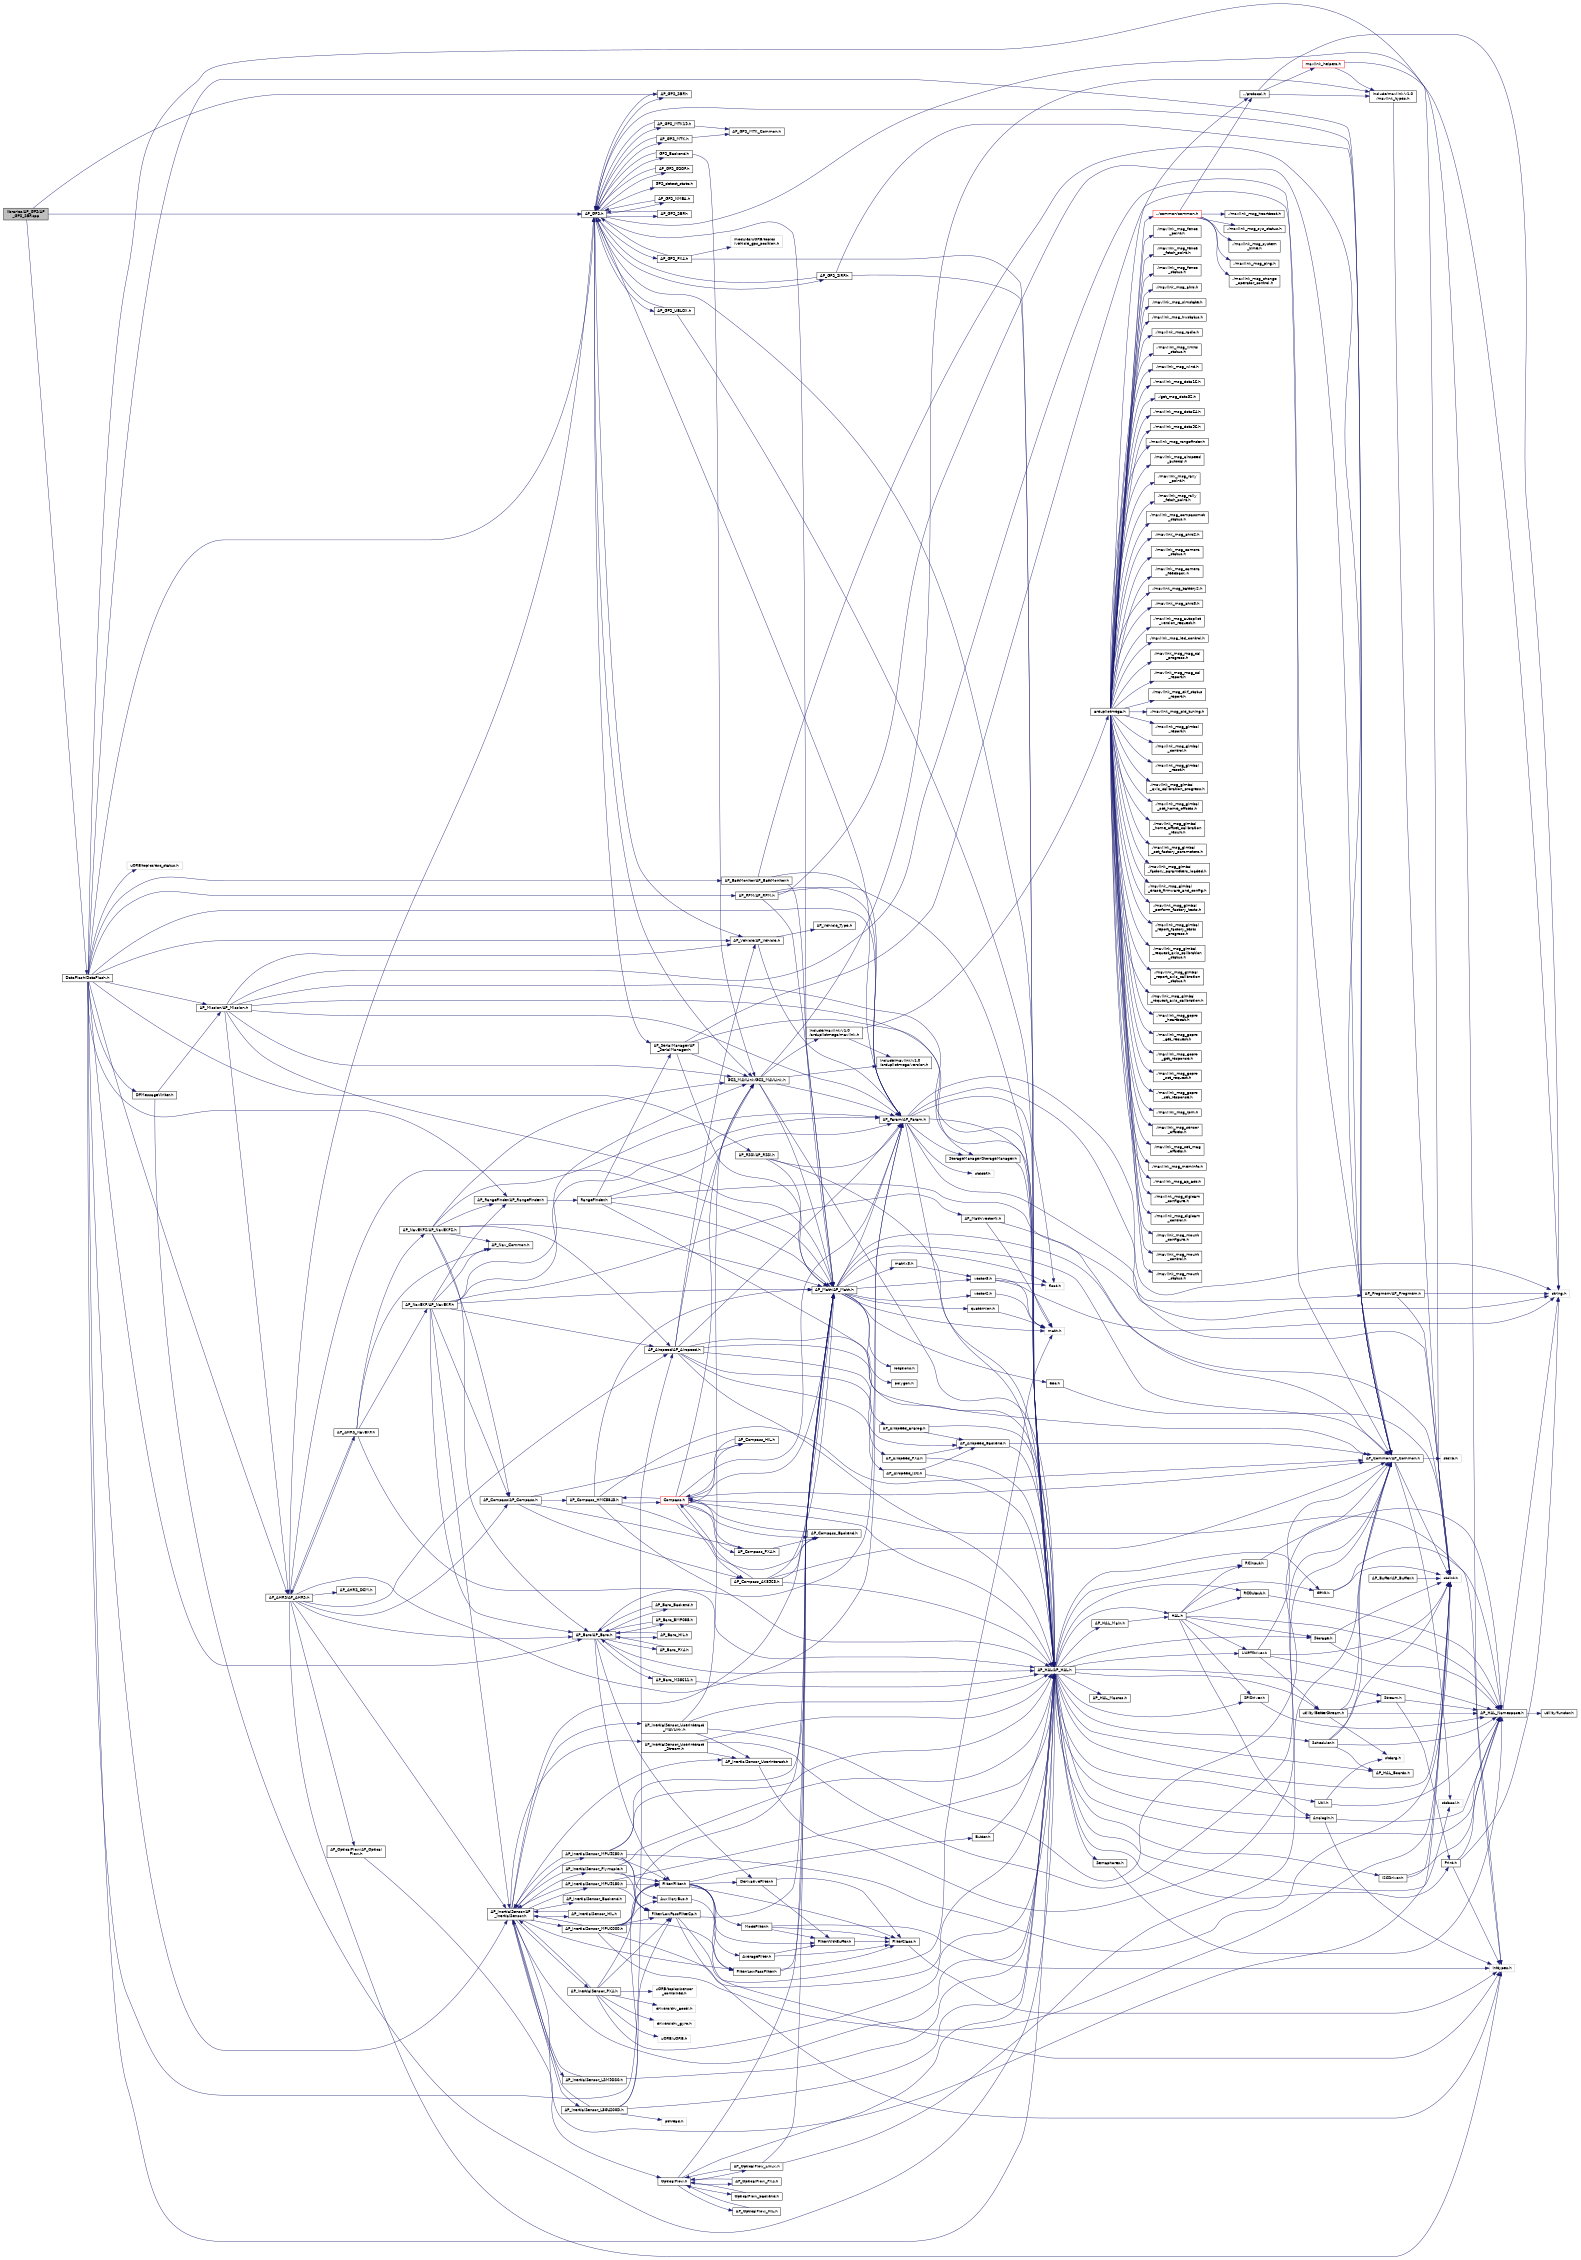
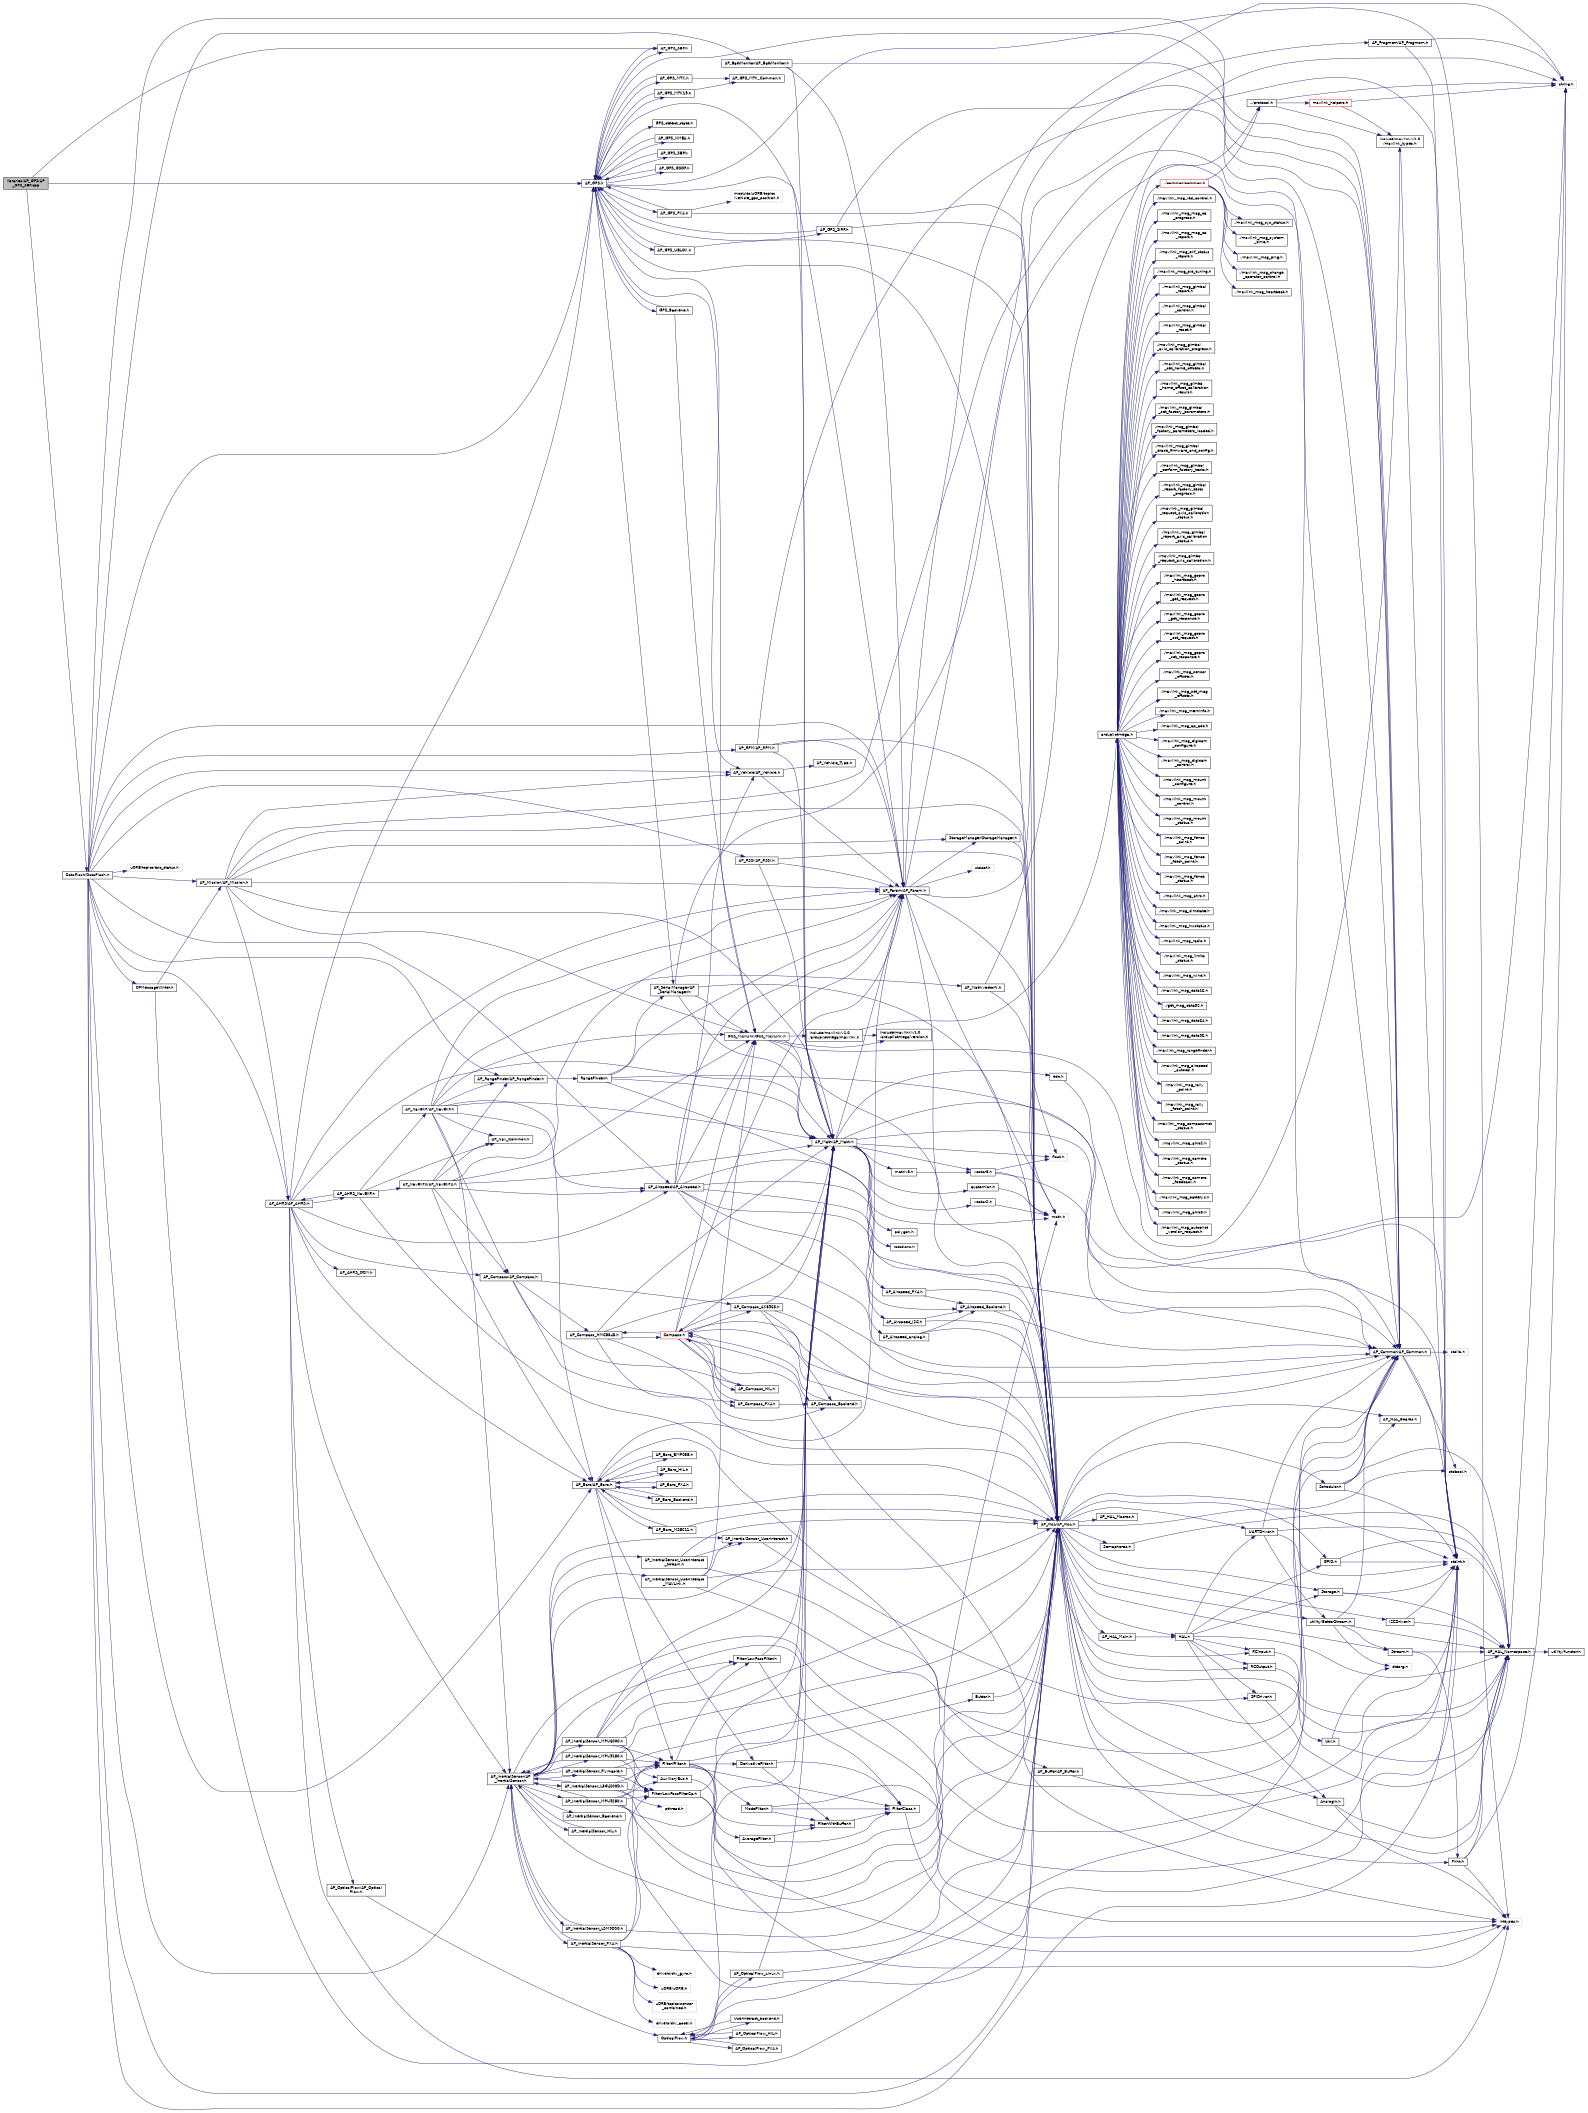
(1177, 1113) -> none
none -> (832, 1567)
(757, 2197) -> (757, 2019)
